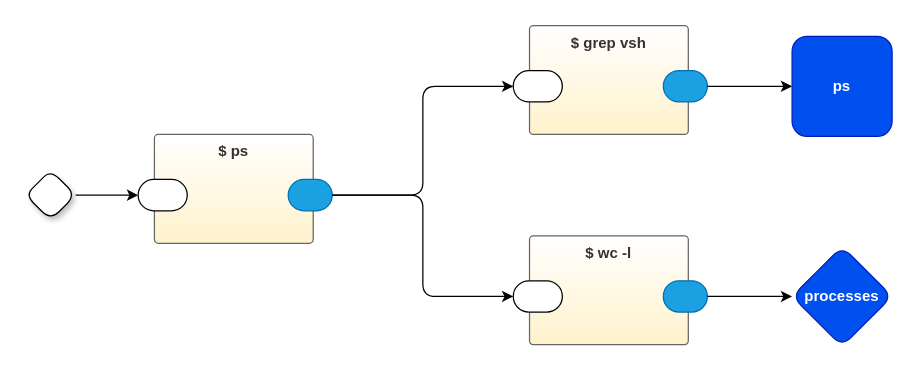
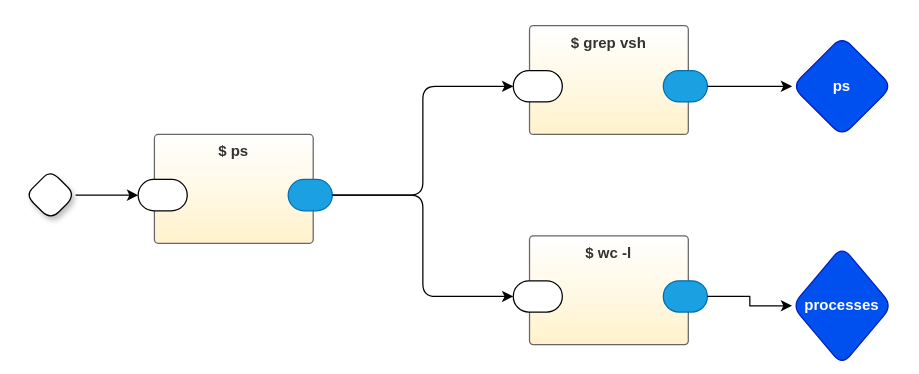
(842, 86) -> (842, 86)
(842, 296) -> (842, 306)
